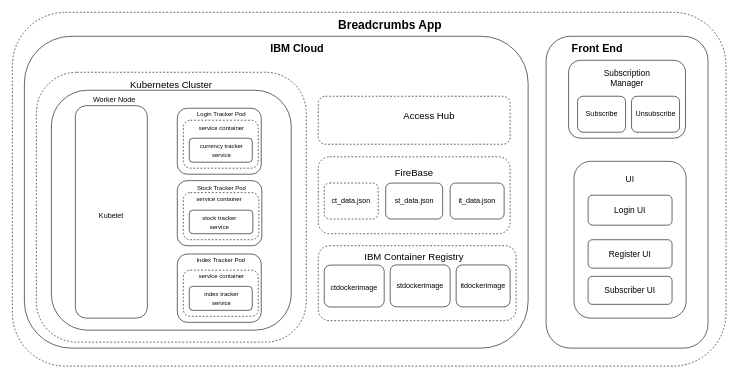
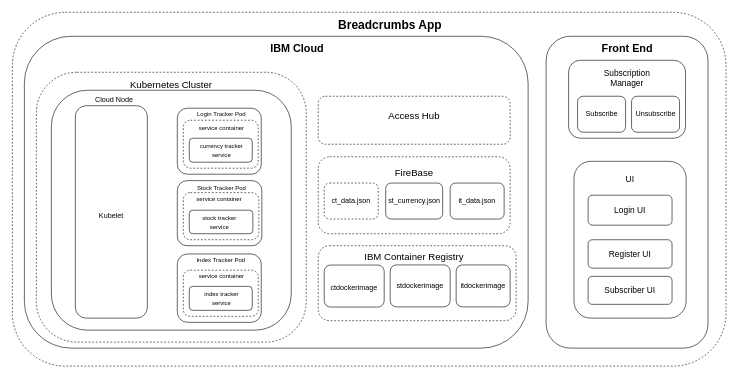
(597, 48) -> (627, 48)
(114, 100) -> (114, 100)
(429, 116) -> (414, 116)
(415, 201) -> (415, 201)
